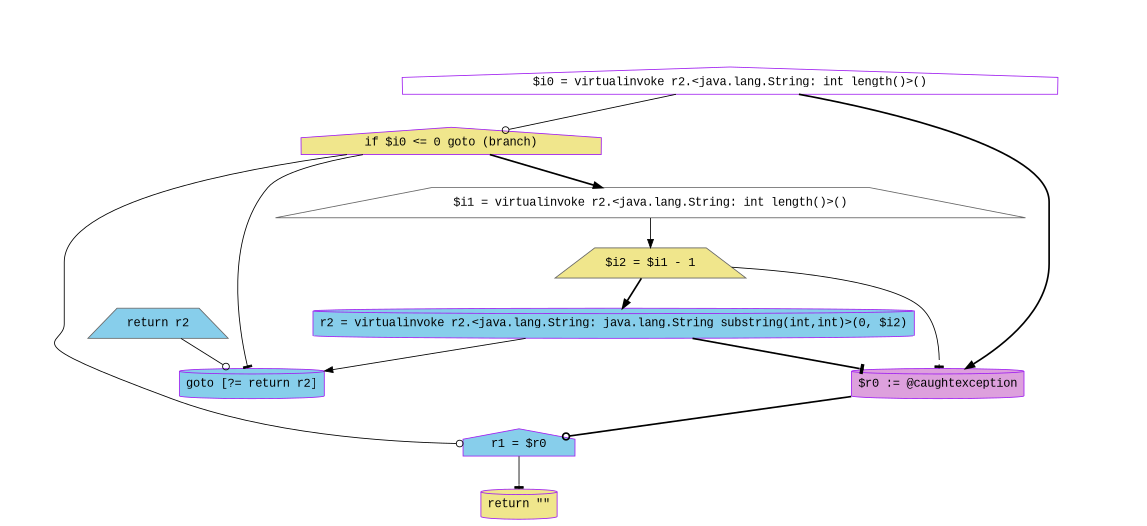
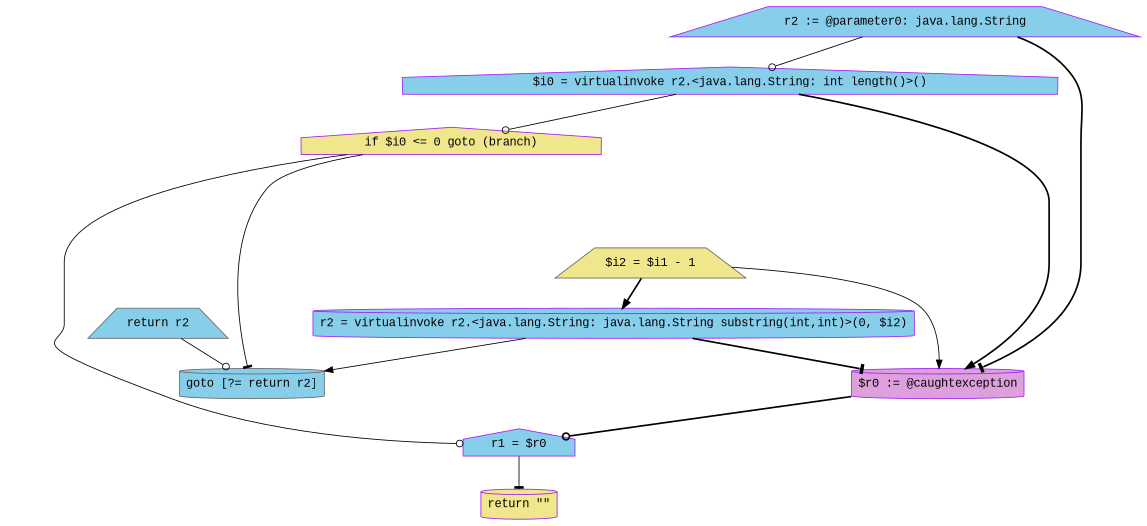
none -> (905, 22)
(730, 82) -> (730, 82)
(651, 203) -> none
(857, 283) -> (857, 283)
(252, 384) -> (252, 384)
